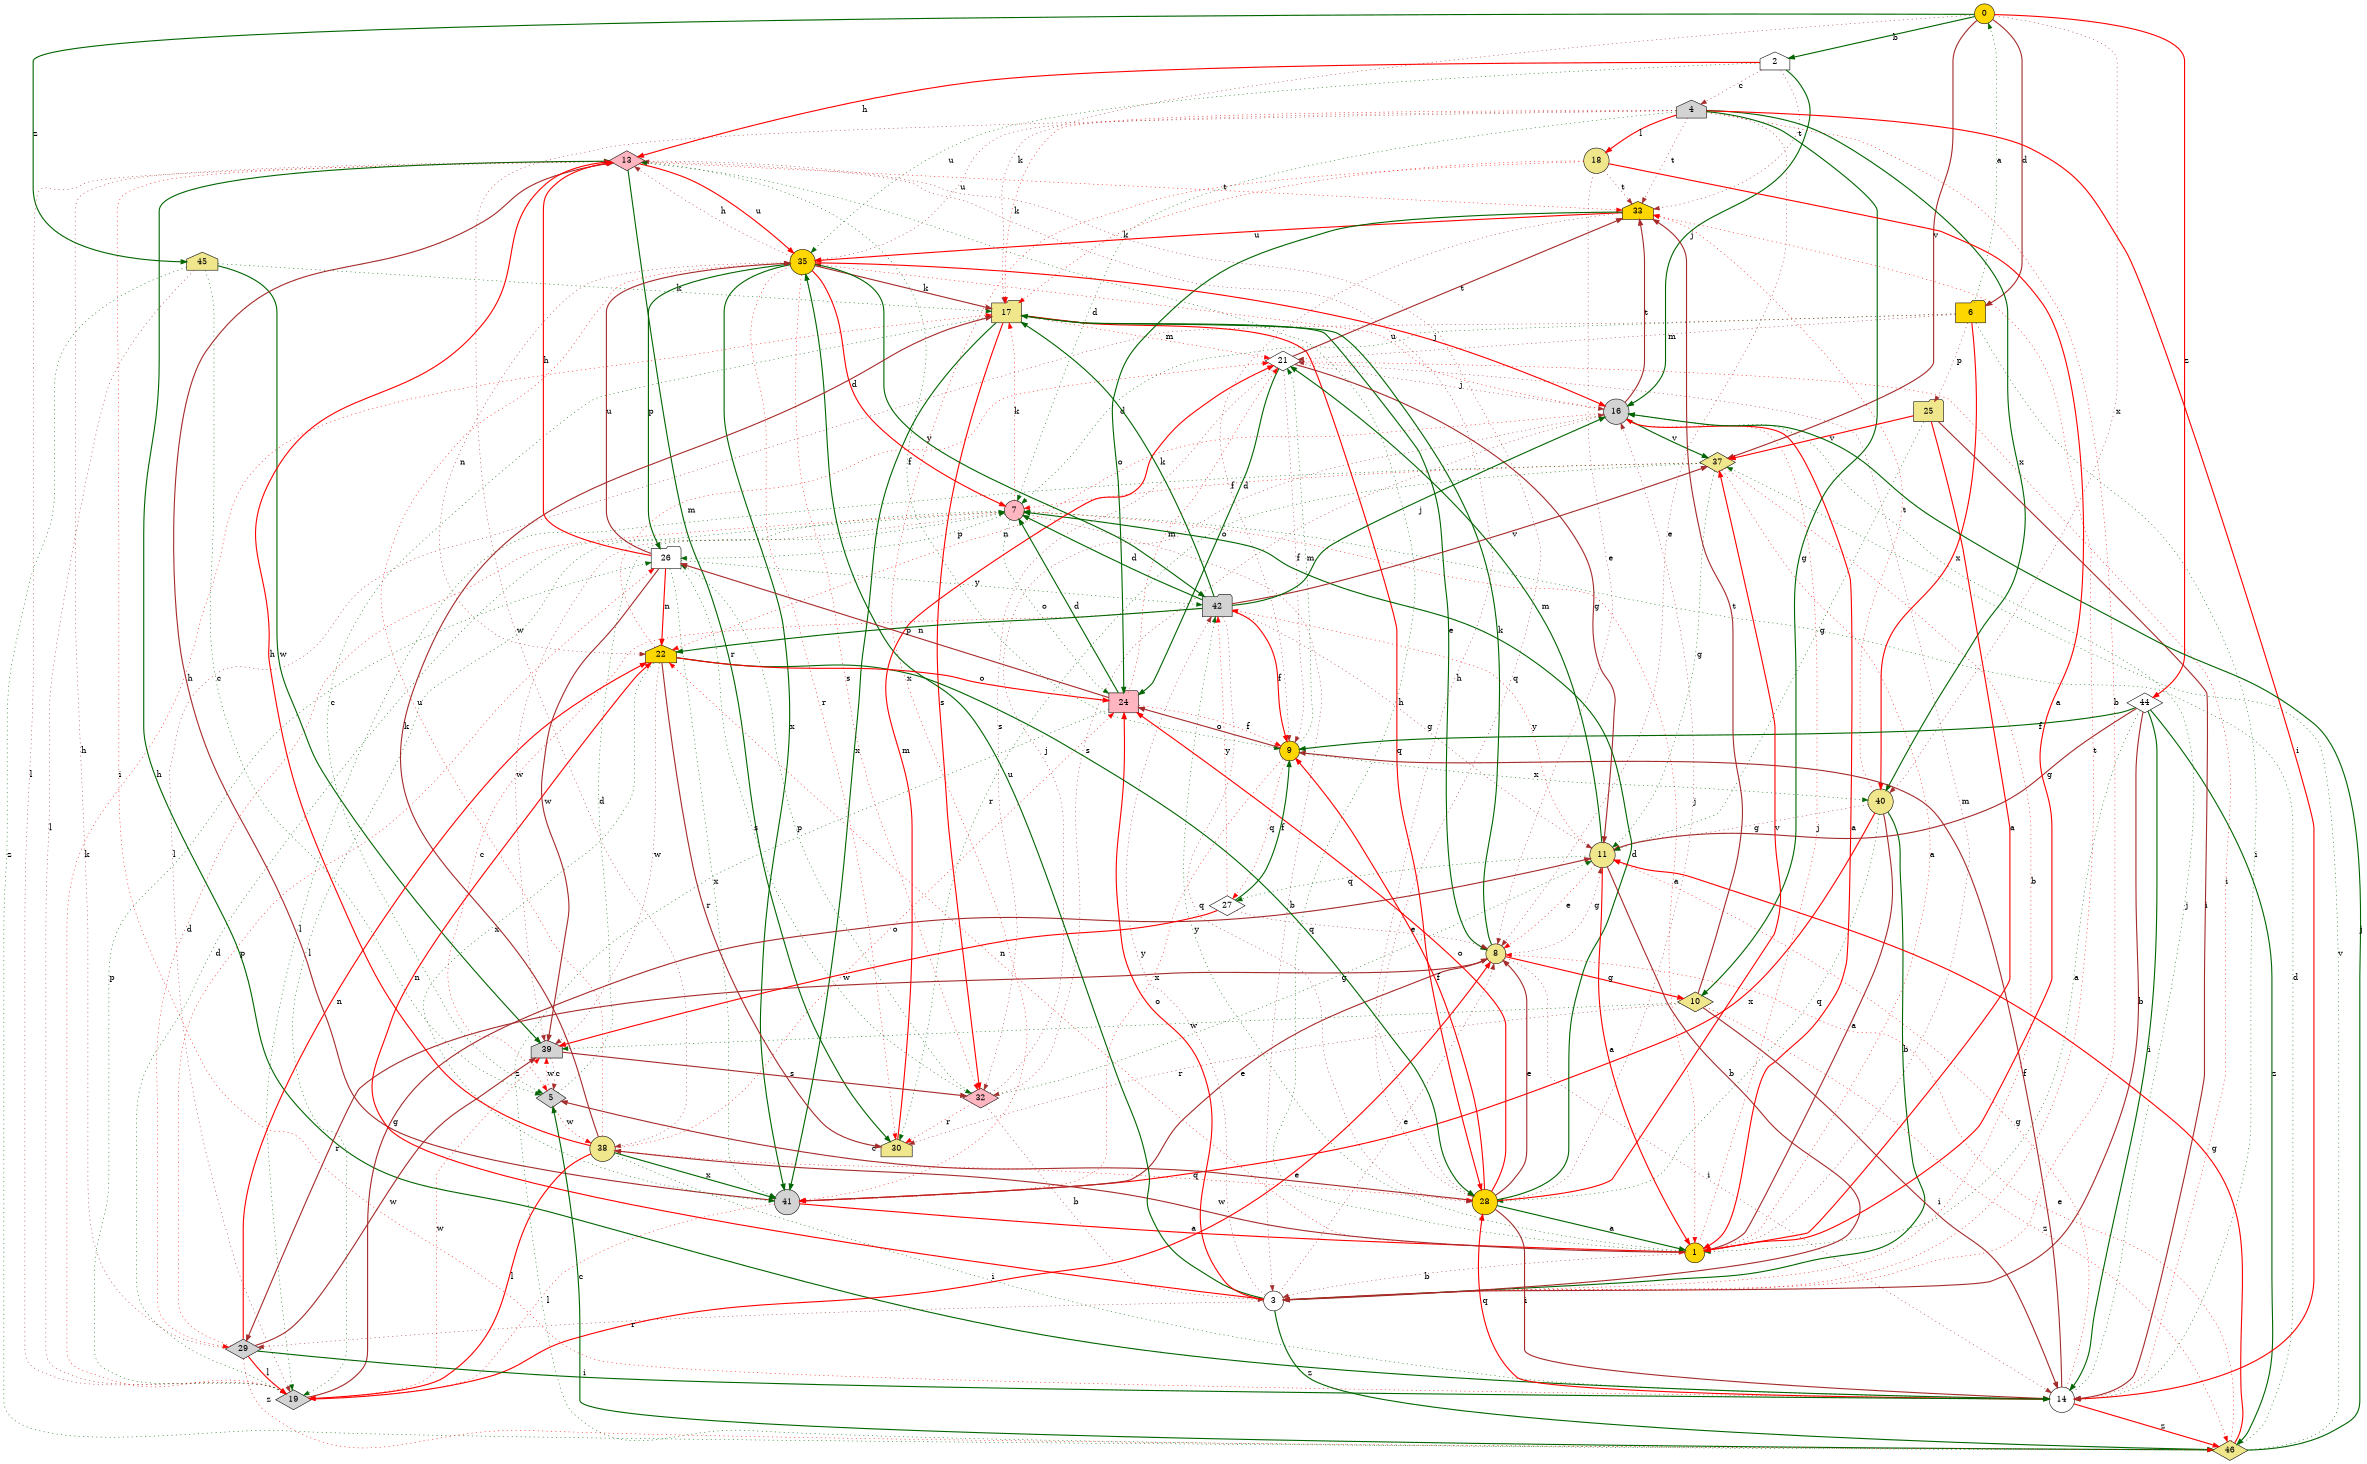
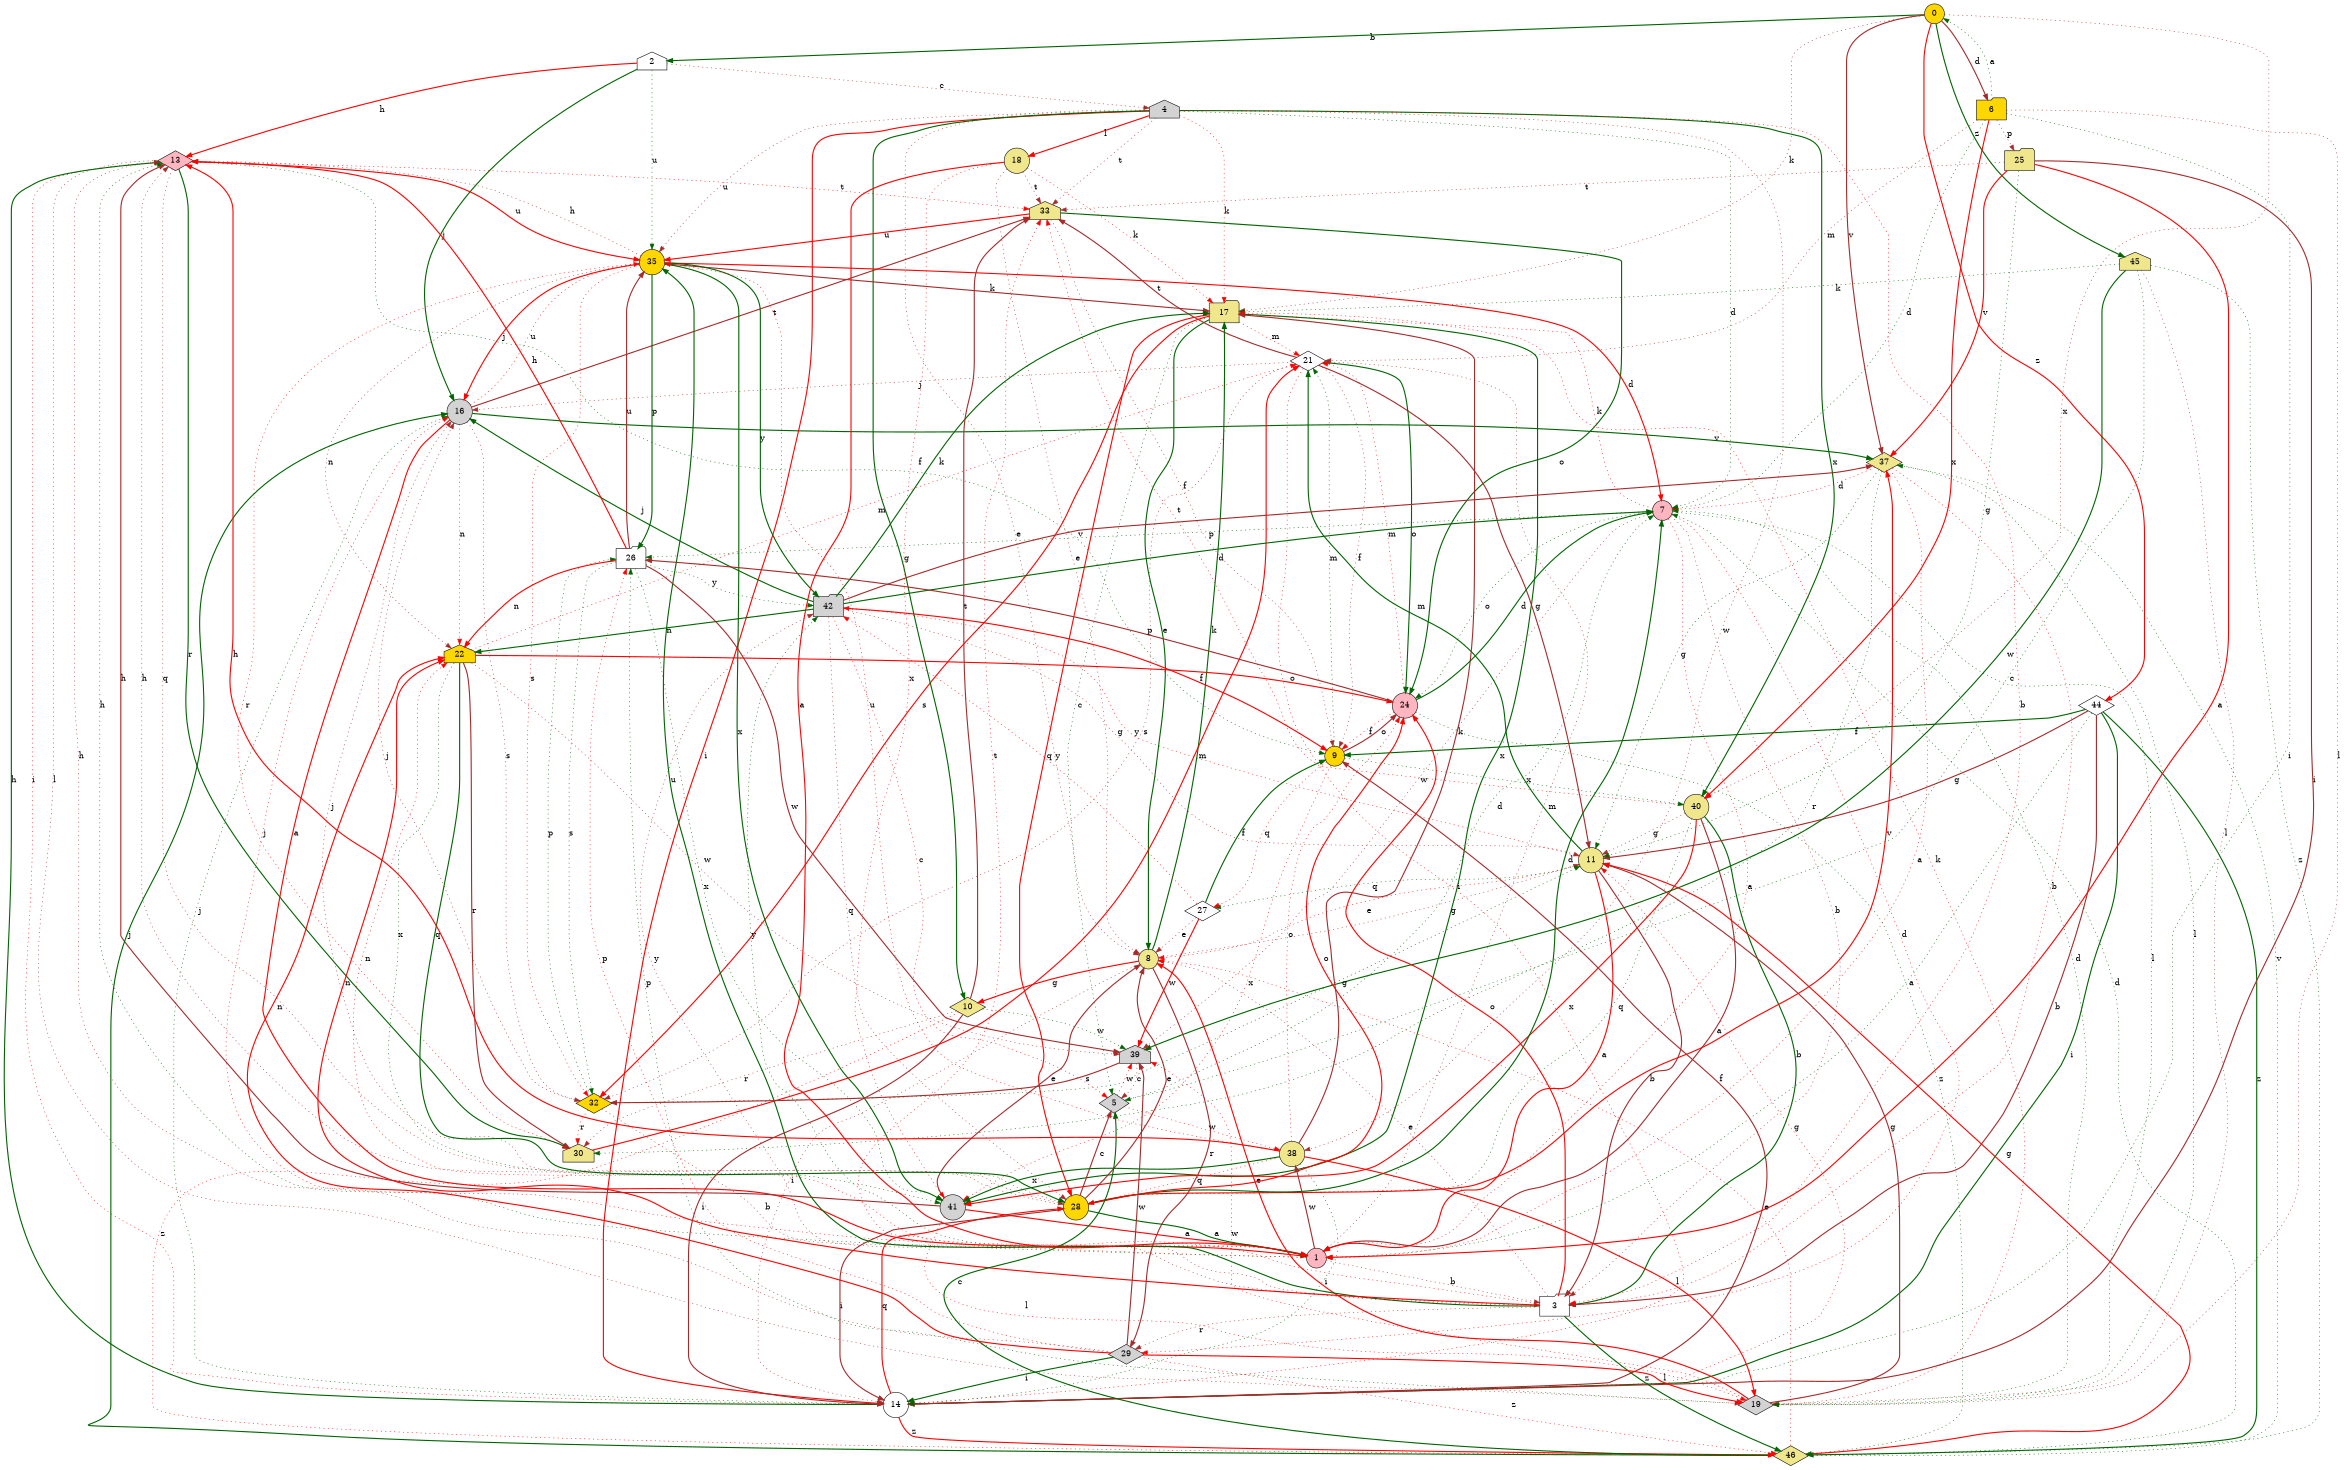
(1766, 168) -> (1535, 186)
(1638, 211) -> (1045, 211)
(1124, 703) -> (1405, 706)
(1422, 951) -> none
(981, 1098) -> (594, 1103)
(1695, 1253) -> (1316, 1258)
(1274, 1301) -> (1555, 1306)
